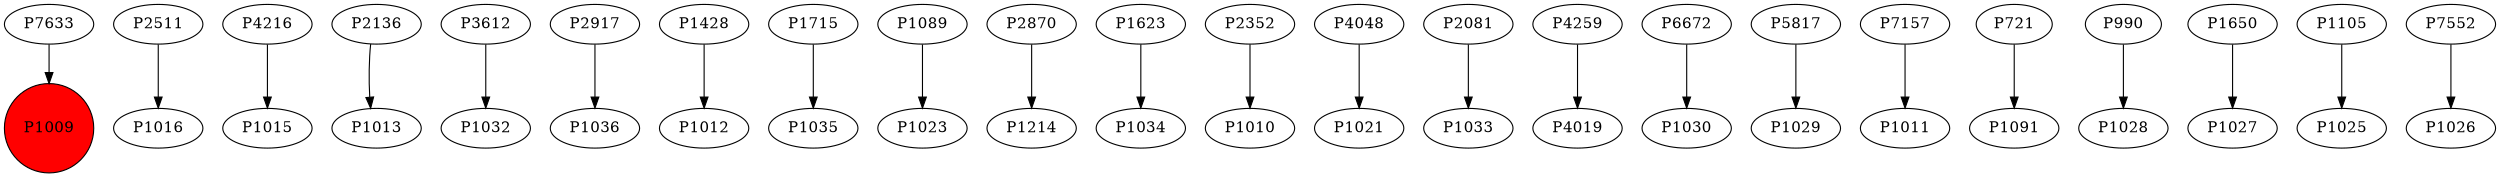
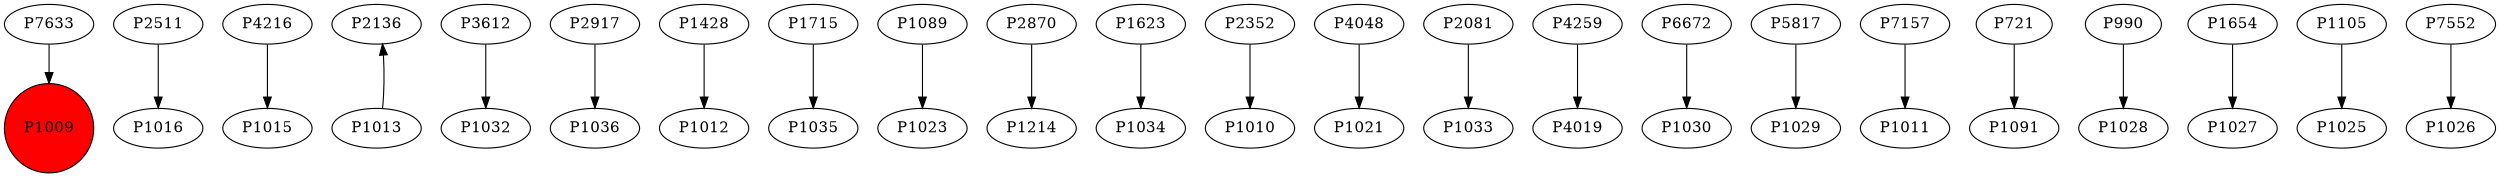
(2233, 24) -> (2233, 24)
(369, 71) -> (384, 82)
